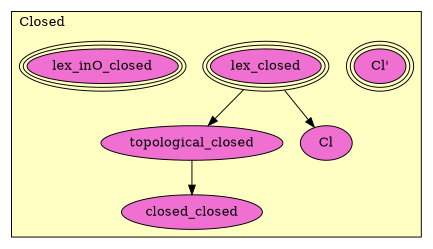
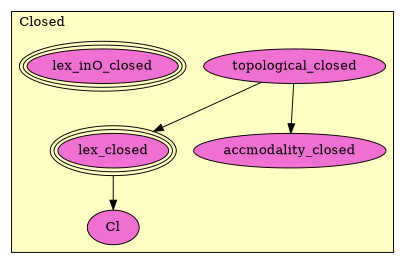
(380, 66) -> none
(229, 104) -> (212, 105)
(192, 212) -> (290, 151)
